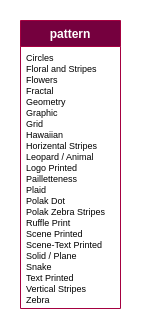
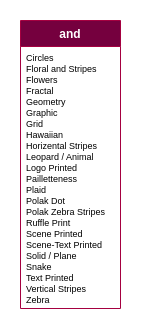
(70, 34) -> (70, 34)
